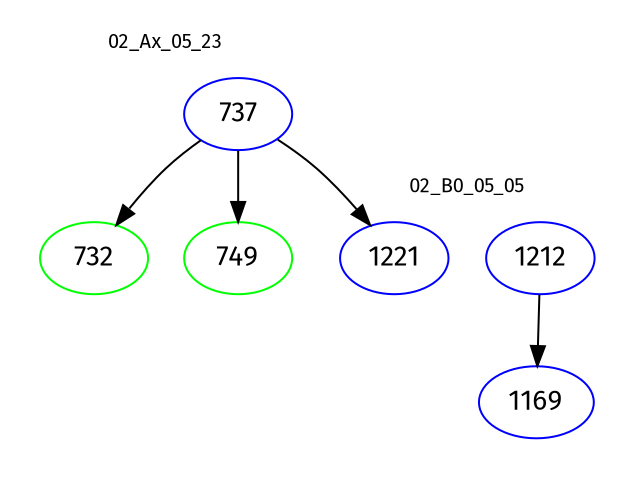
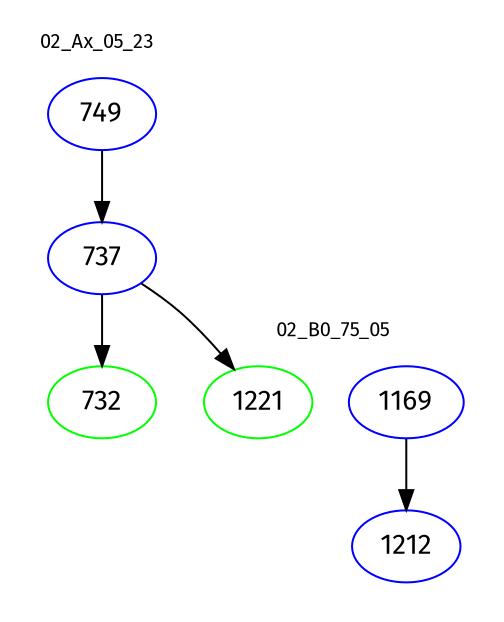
(238, 176) -> (102, 176)
(467, 187) -> (334, 331)
(238, 258) -> (102, 114)
(394, 258) -> (258, 402)
(539, 320) -> (406, 465)
